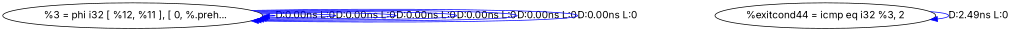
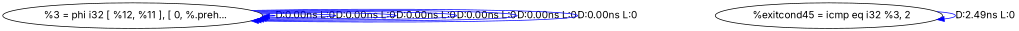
(825, 16) -> (829, 16)
